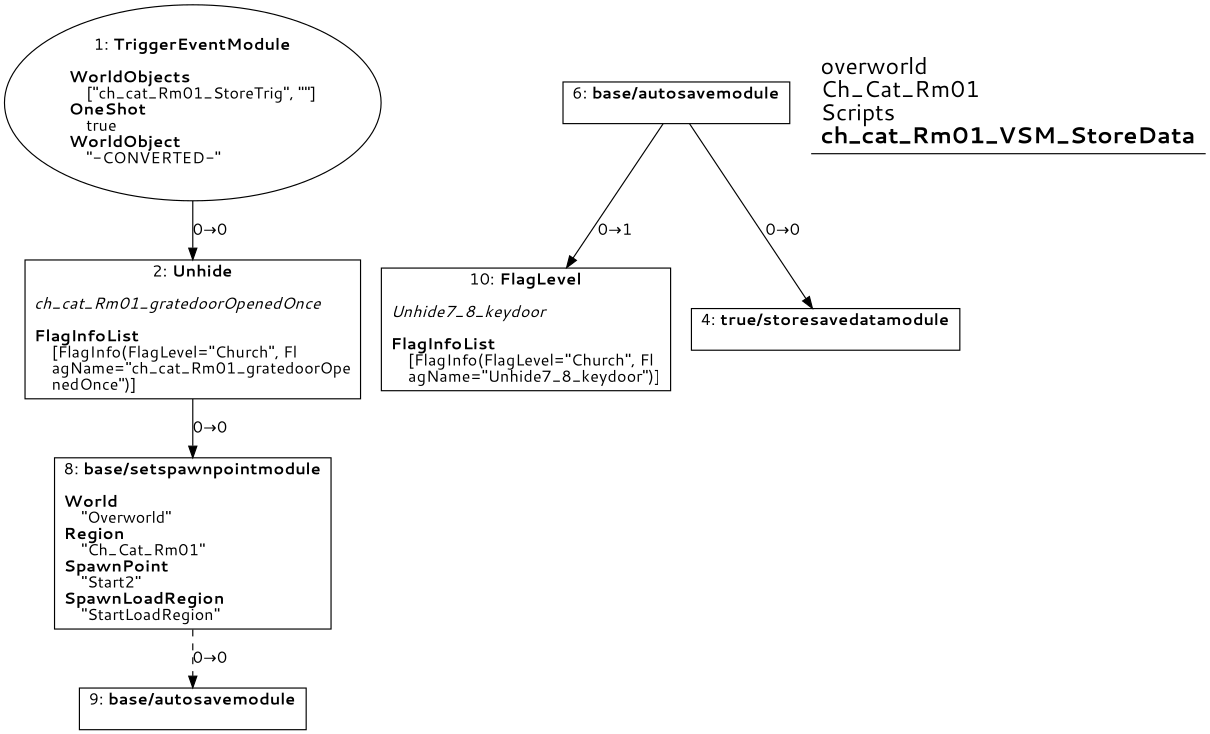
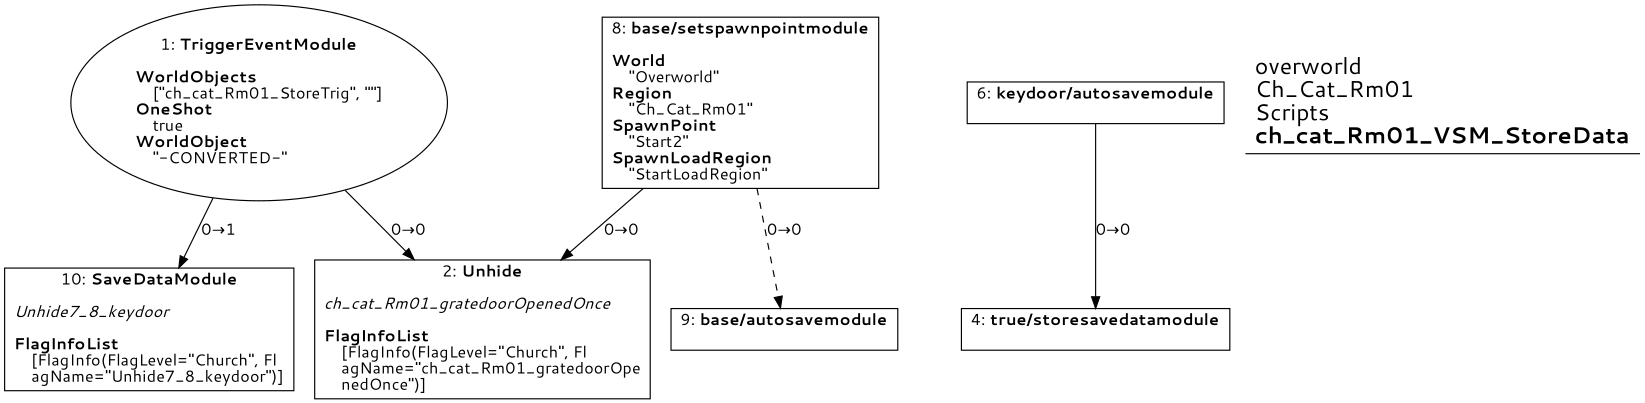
(686, 94) -> (1105, 94)
(618, 191) -> (199, 228)
(541, 280) -> (164, 280)
(193, 422) -> (607, 220)
